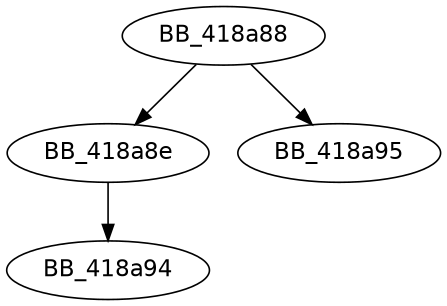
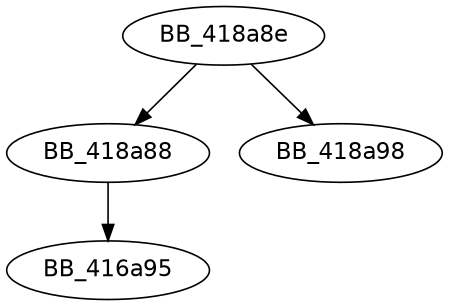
(172, 89) -> (172, 89)
(339, 153) -> (108, 270)
(108, 270) -> (341, 153)
